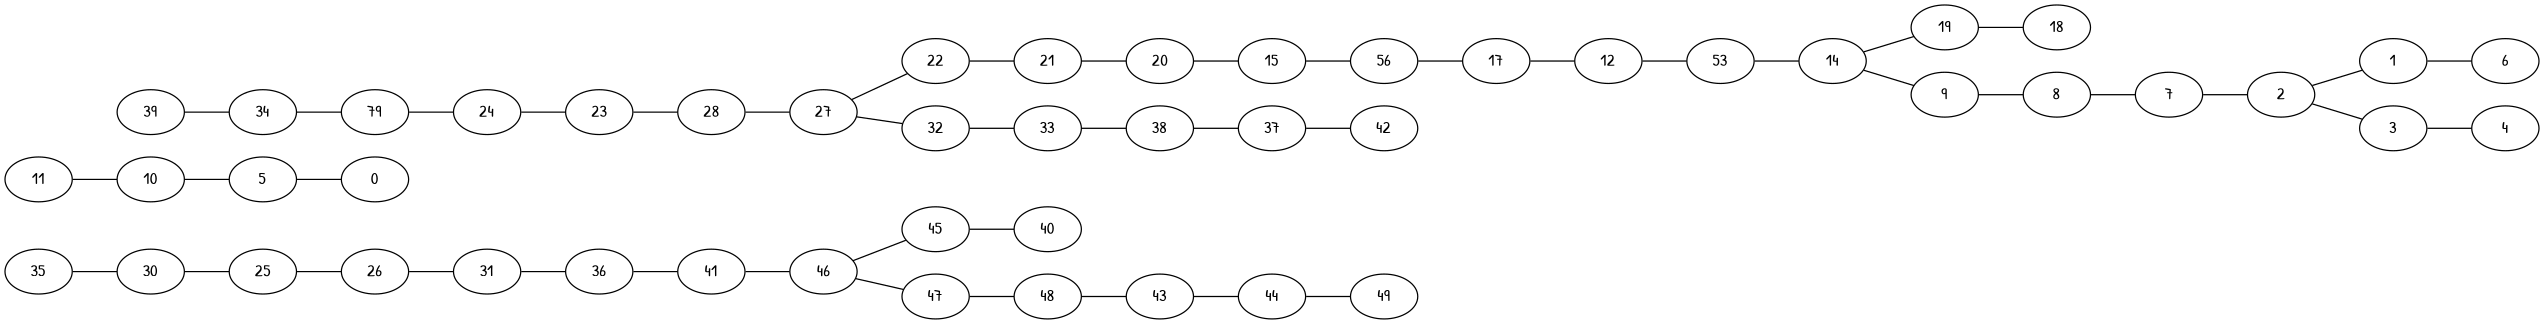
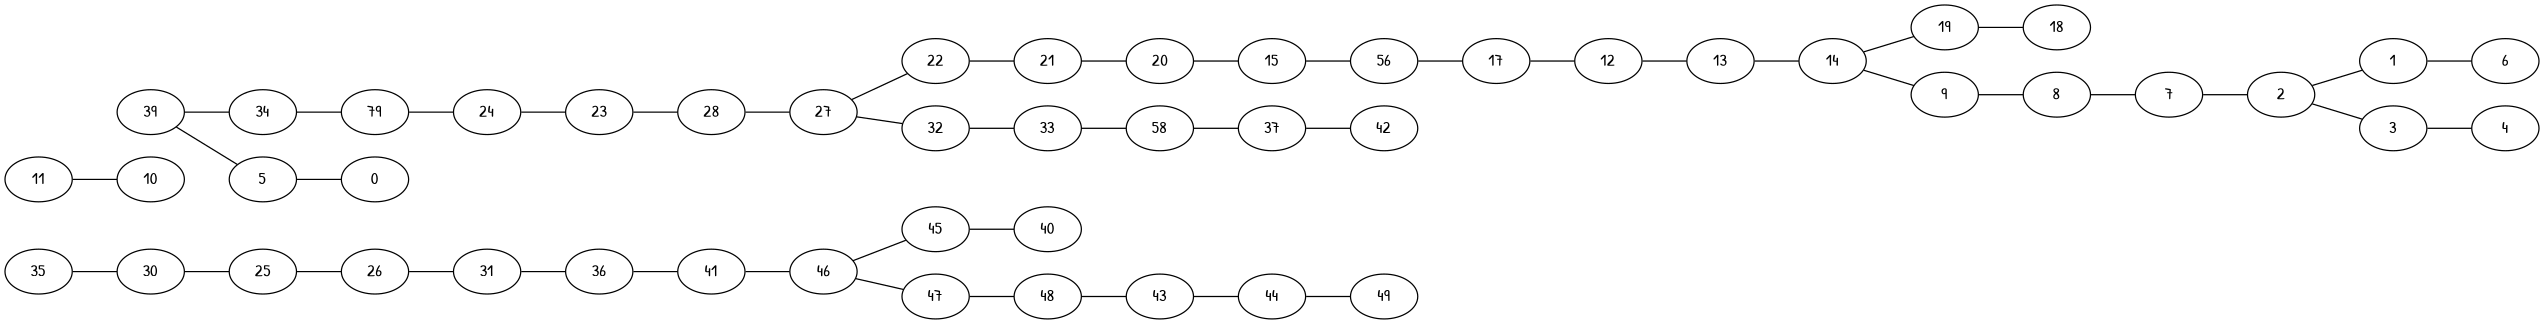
(1720, 61) -> (1720, 61)
(1160, 128) -> (1160, 128)
(207, 179) -> (207, 146)
